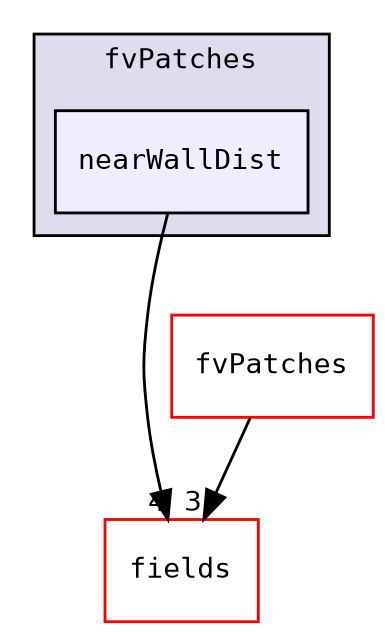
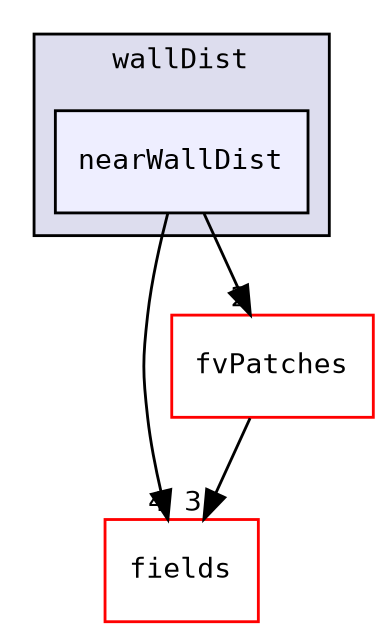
(182, 61) -> (182, 61)
none -> (222, 253)
